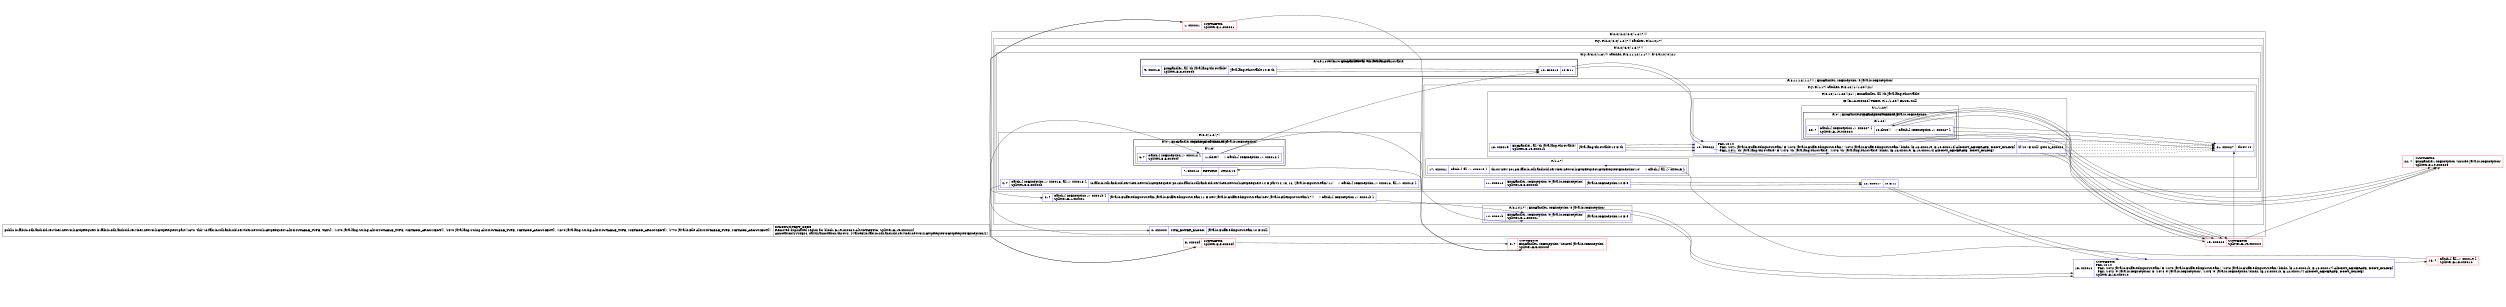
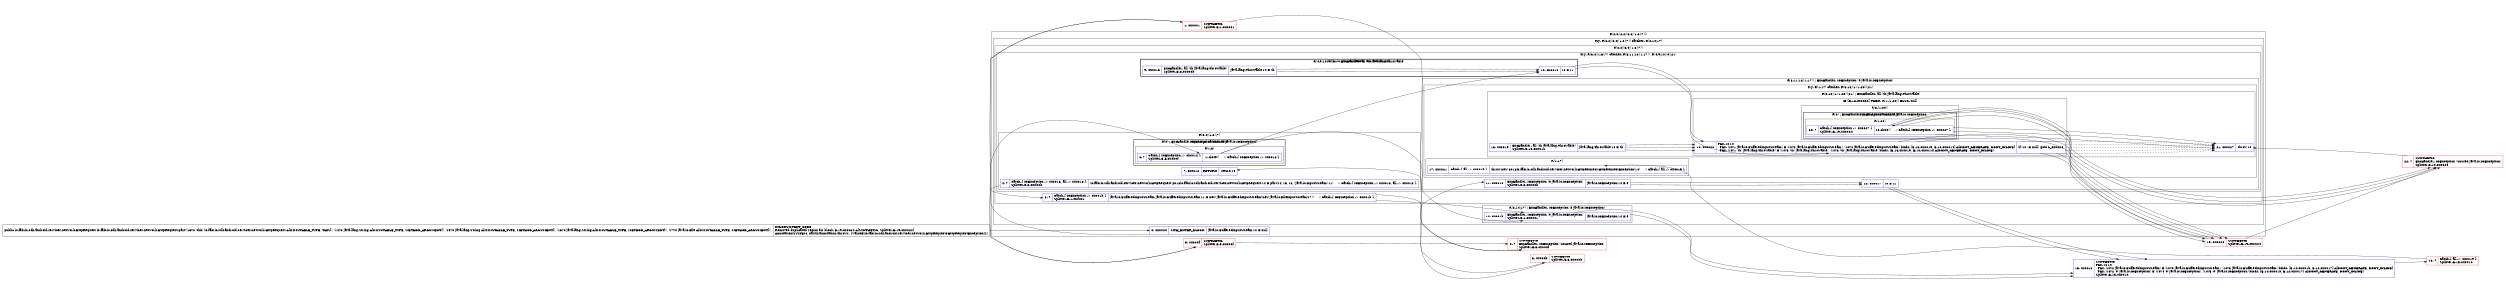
(1880, 108) -> (1880, 108)
(2234, 194) -> (2331, 151)
none -> (1557, 258)
